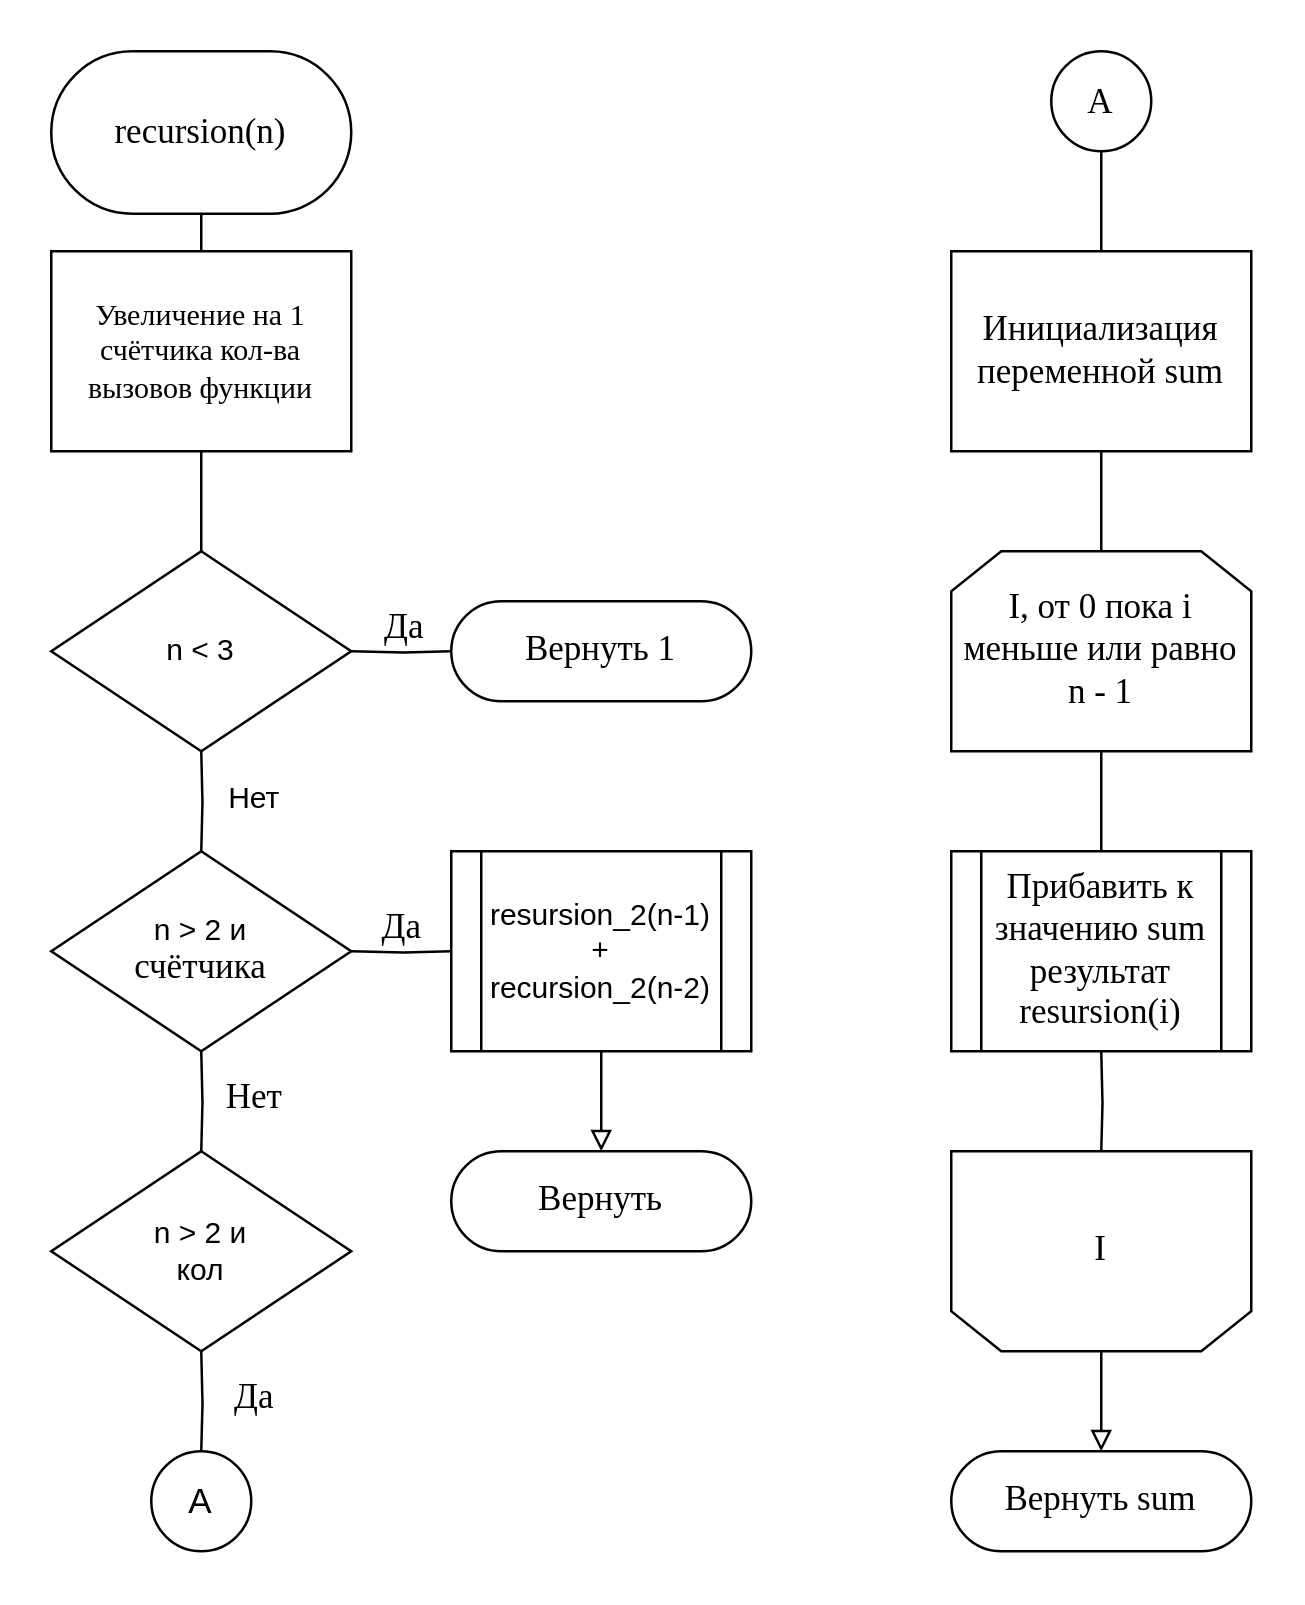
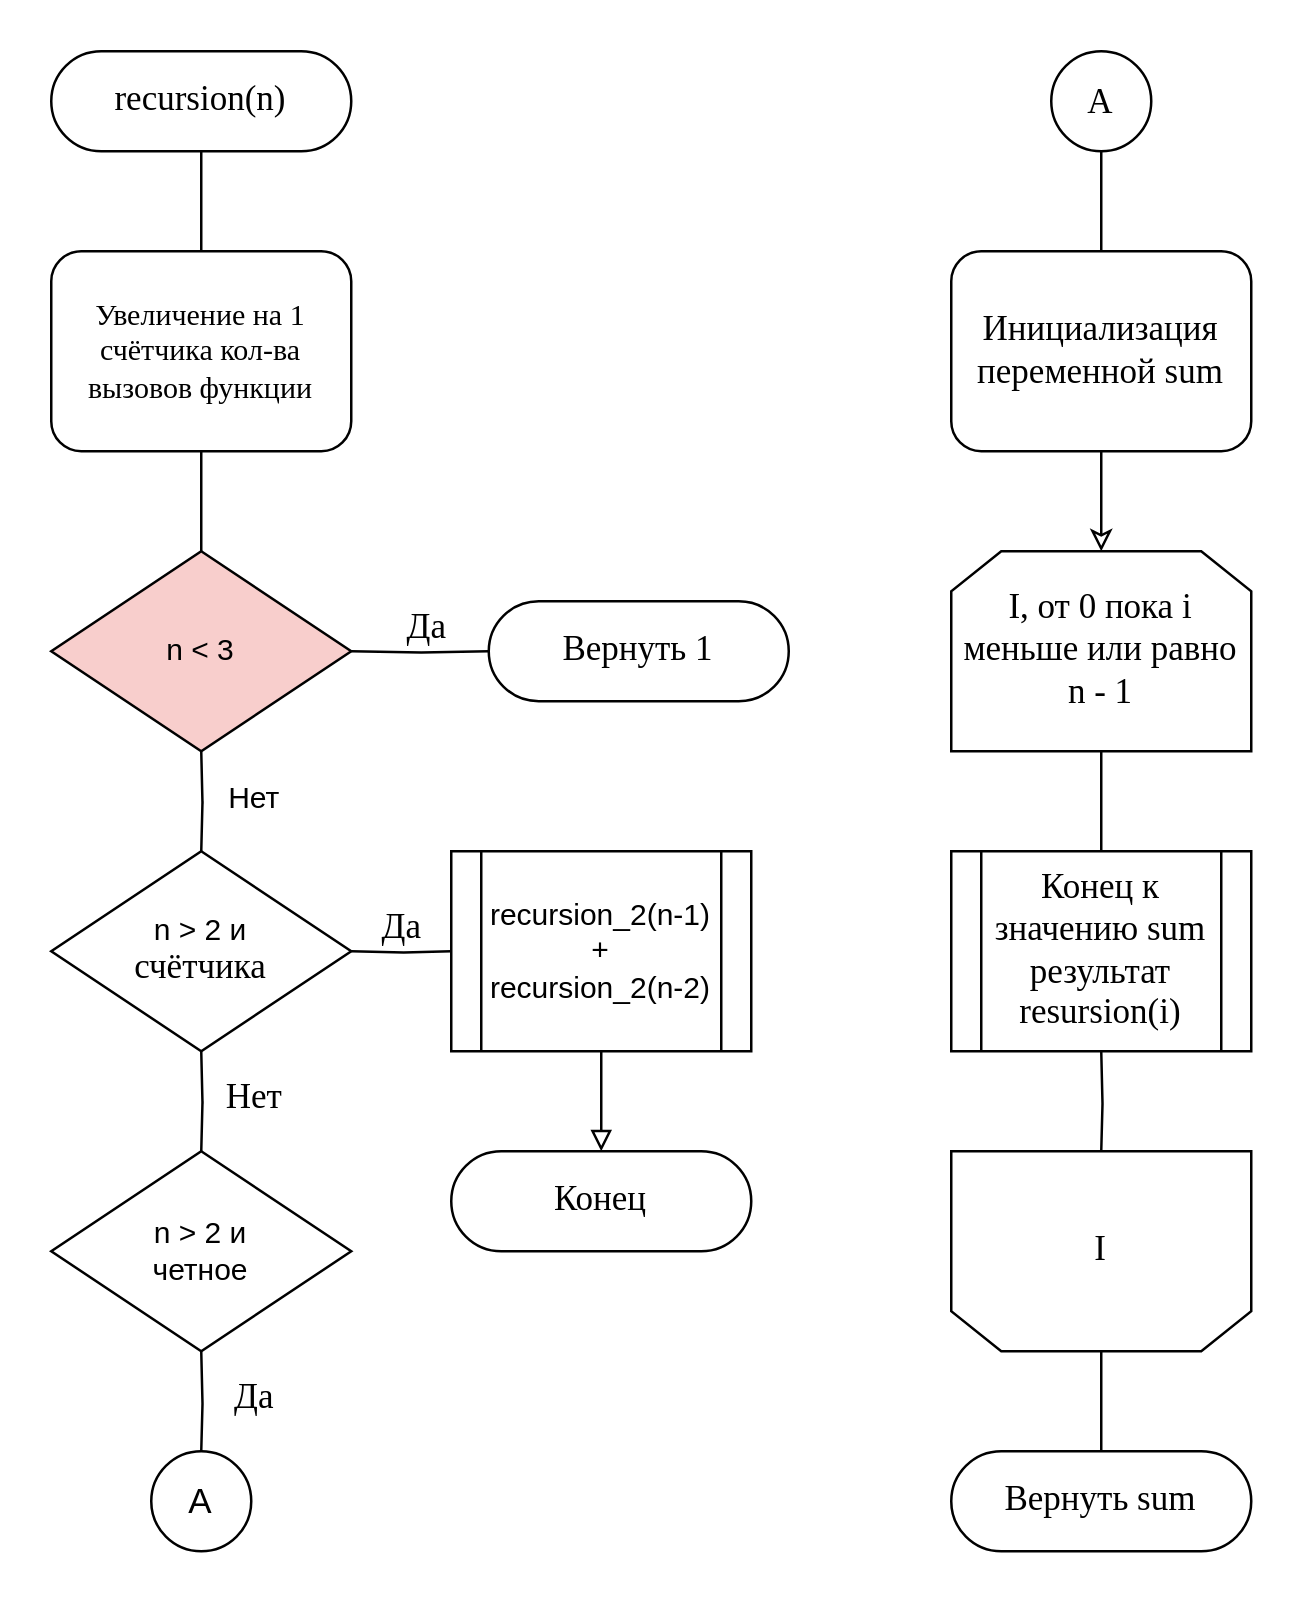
(201, 133) -> (201, 101)
(201, 351) -> (201, 351)
(1101, 351) -> (1101, 351)
(1101, 540) -> (1101, 533)
(201, 651) -> (201, 651)
(601, 651) -> (639, 651)
(601, 951) -> (601, 951)
(1101, 951) -> (1101, 951)
(601, 1201) -> (601, 1201)
(201, 1251) -> (201, 1251)
(1101, 1429) -> (1101, 1438)
